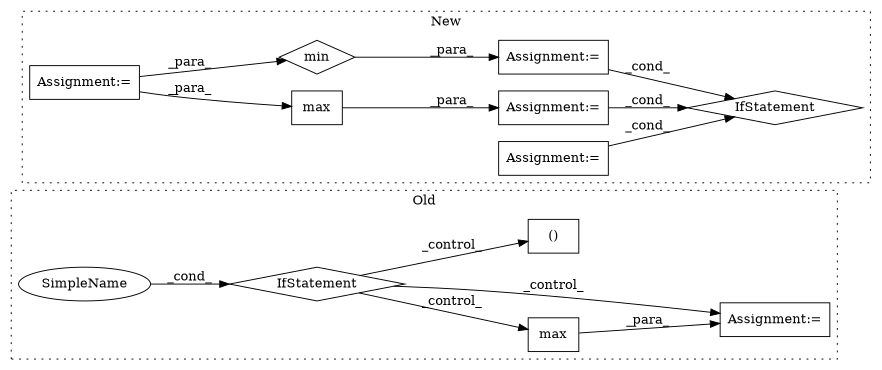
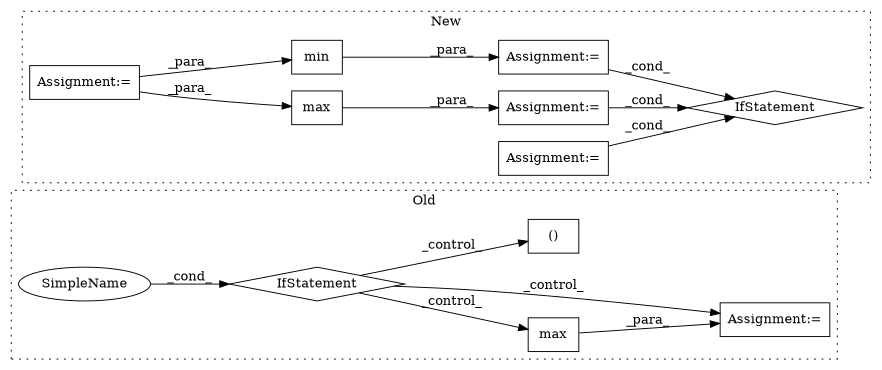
(317, 57) -> (317, 57)
